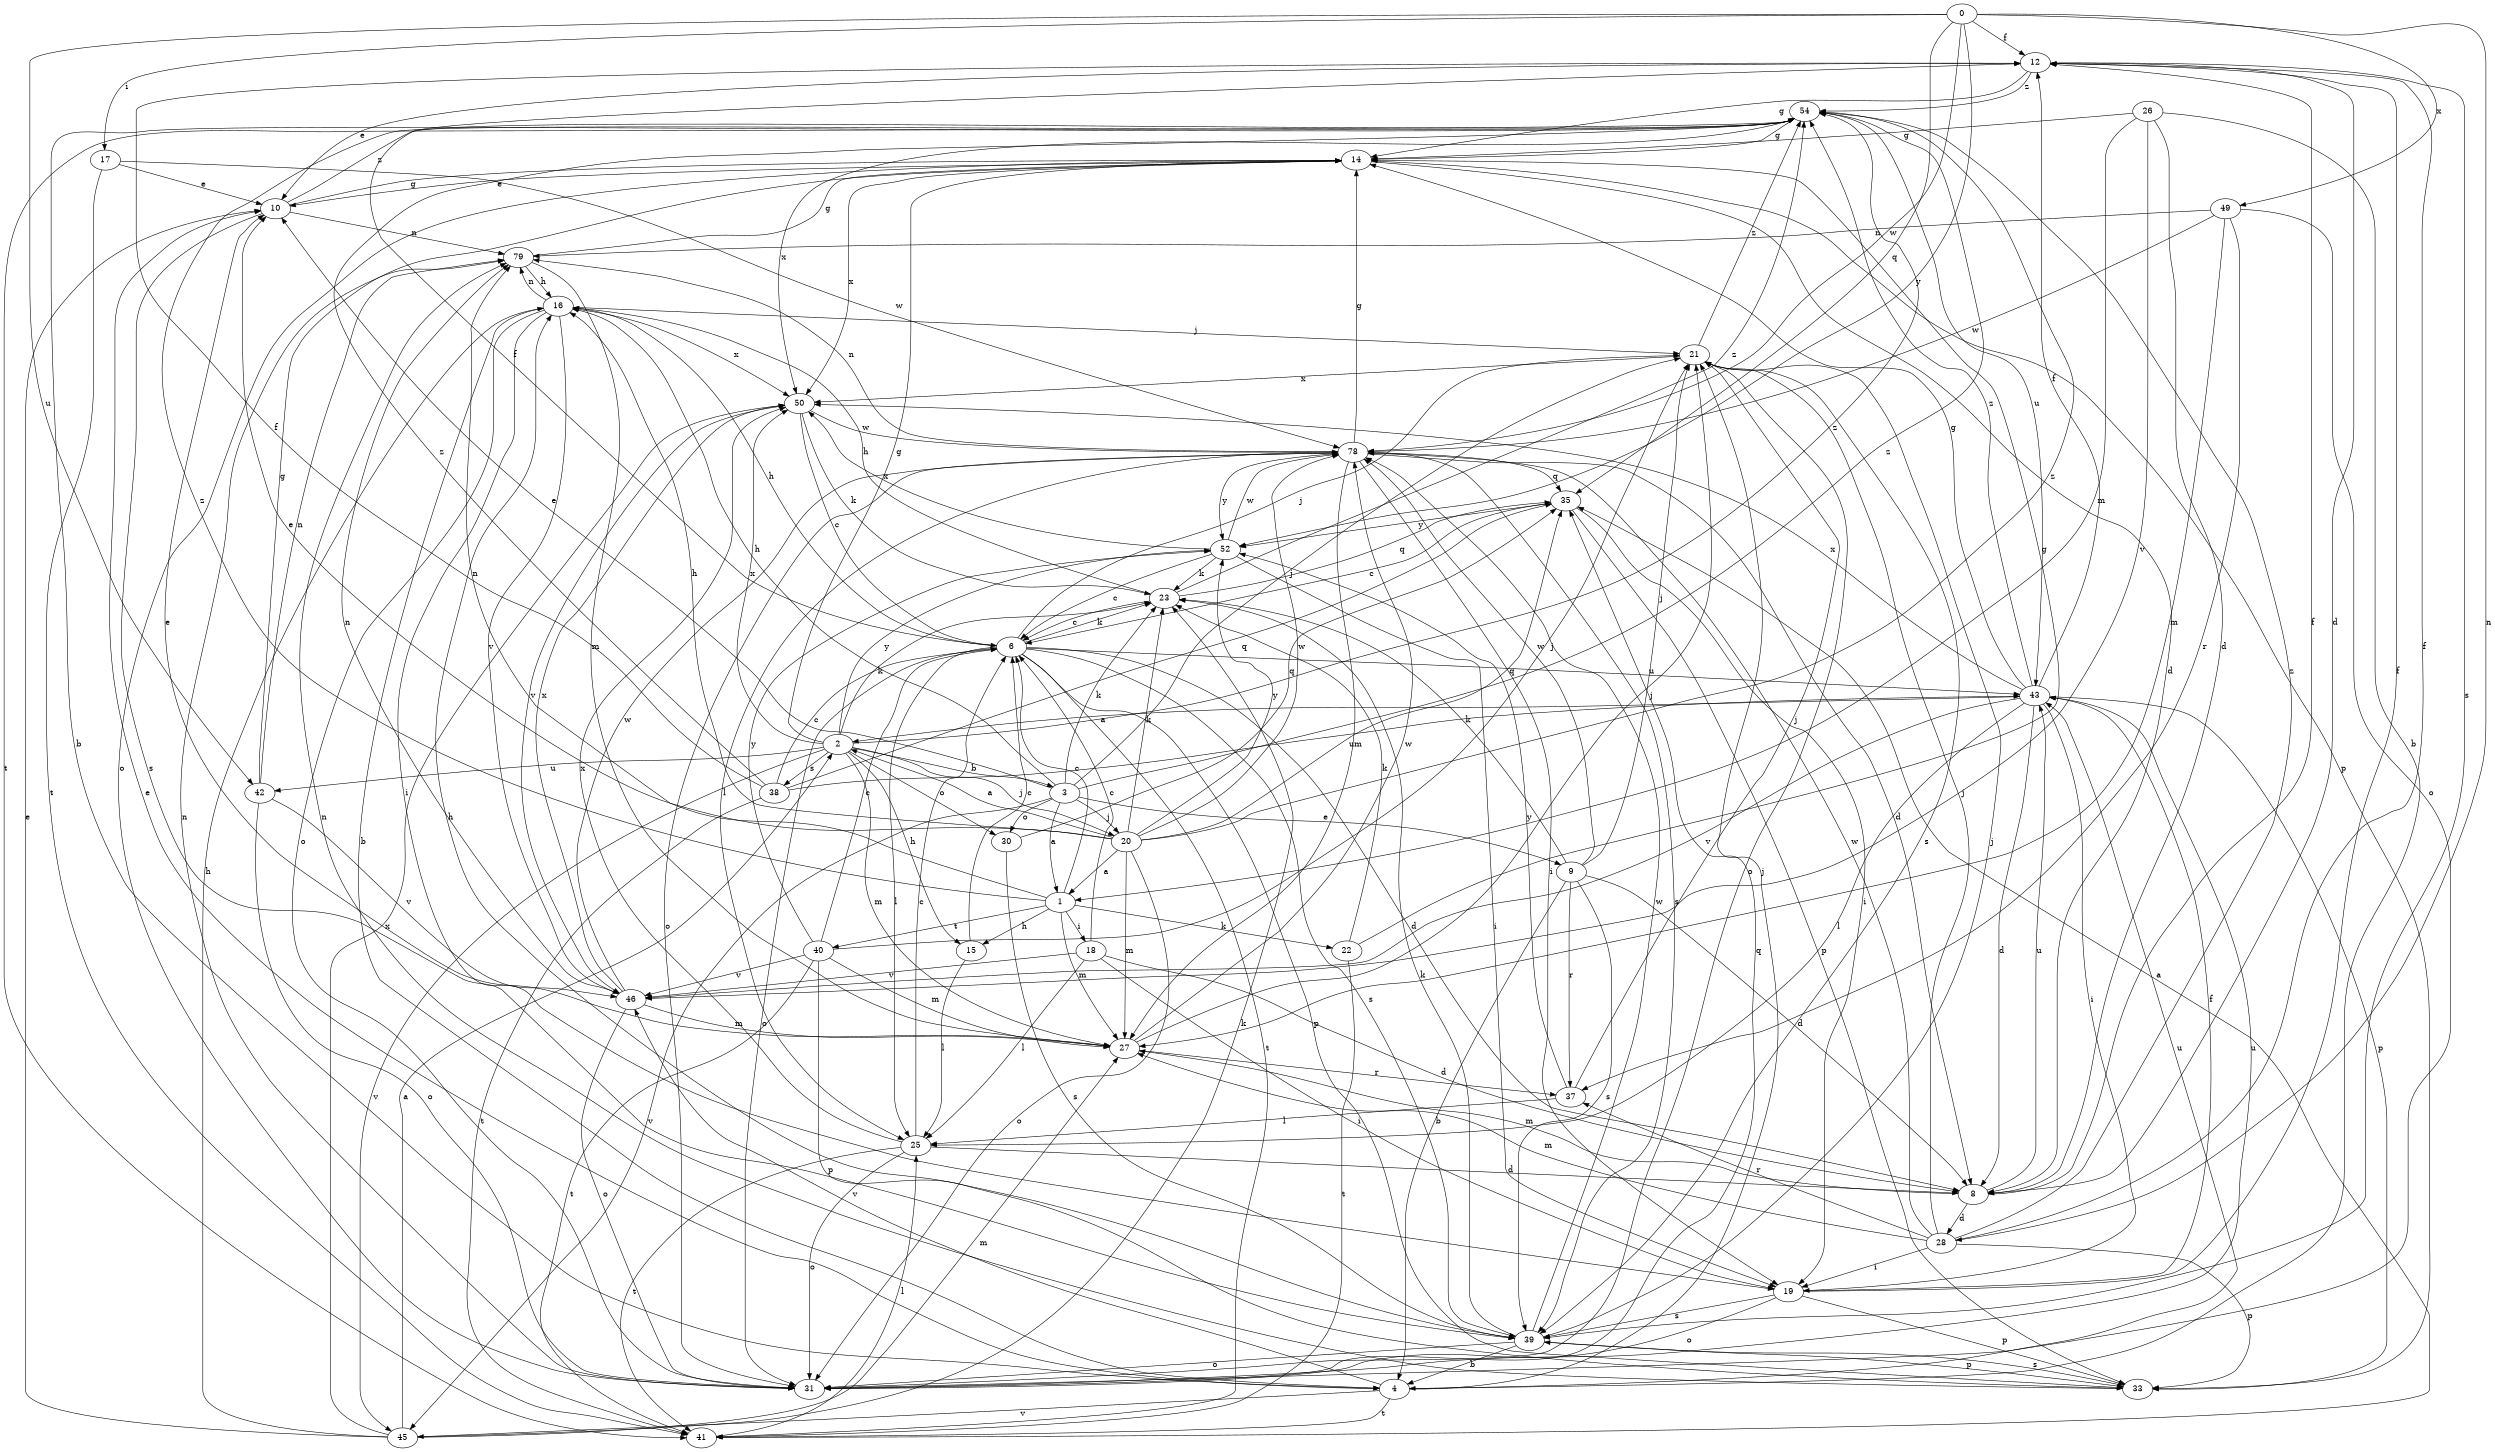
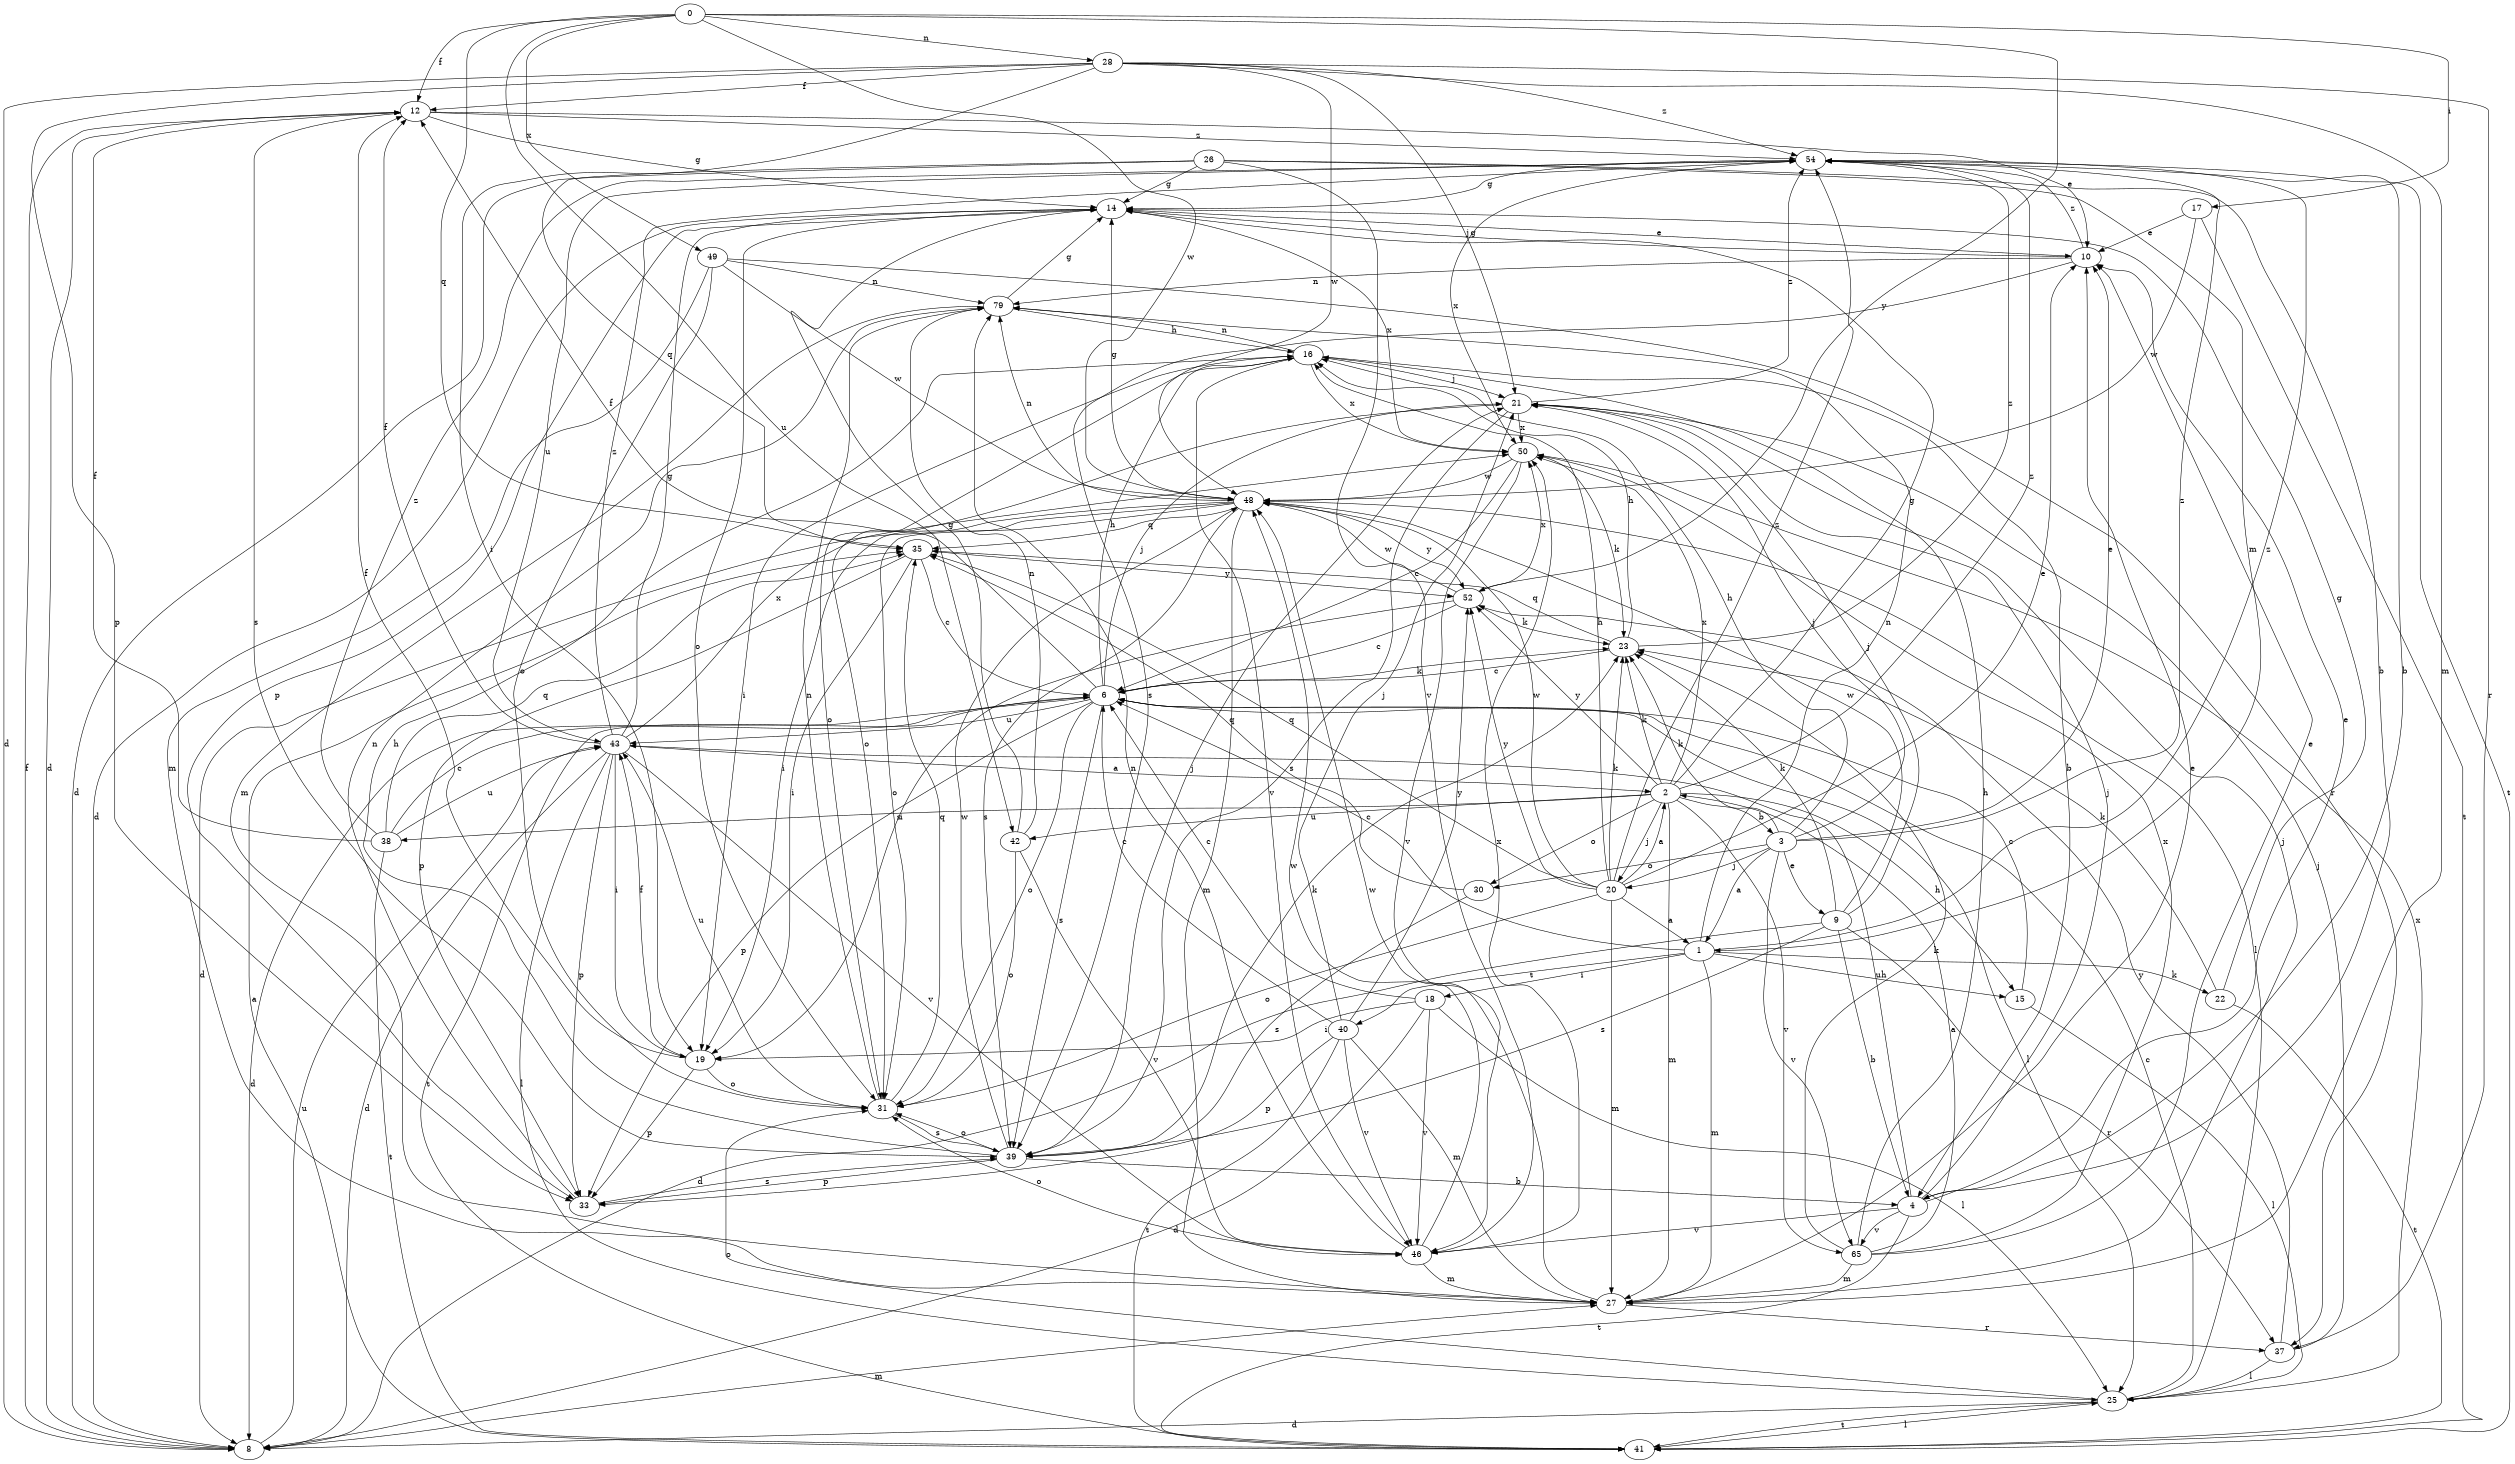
none -> (563, 186)
(1353, 452) -> (1249, 501)
(1959, 1217) -> (4, 330)
(1667, 1315) -> (937, 1138)
(403, 1438) -> (1857, 1255)
